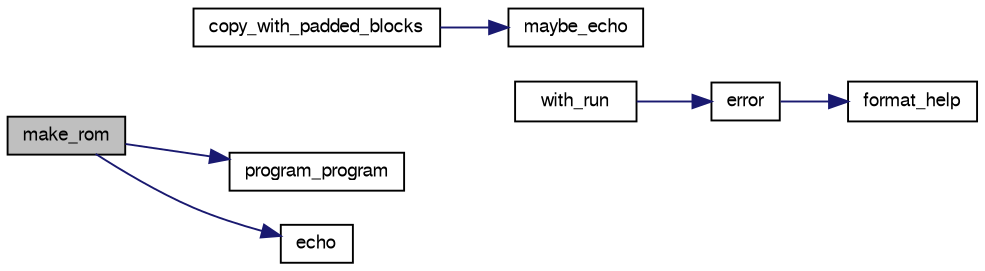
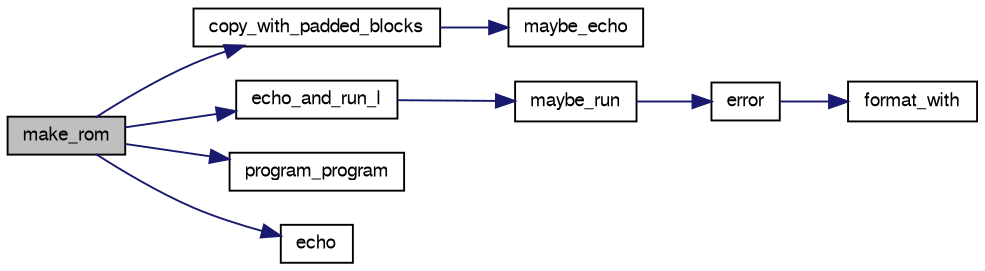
none -> (159, 80)
none -> (317, 100)
(576, 102) -> (576, 102)
(913, 102) -> (913, 102)
